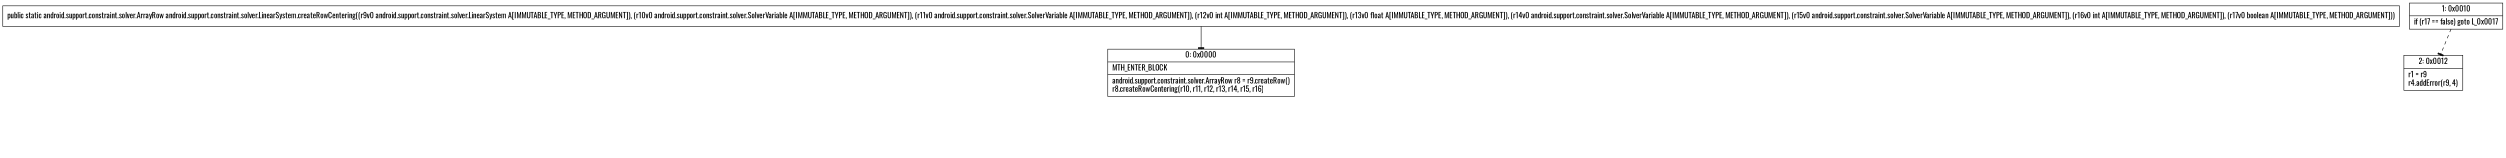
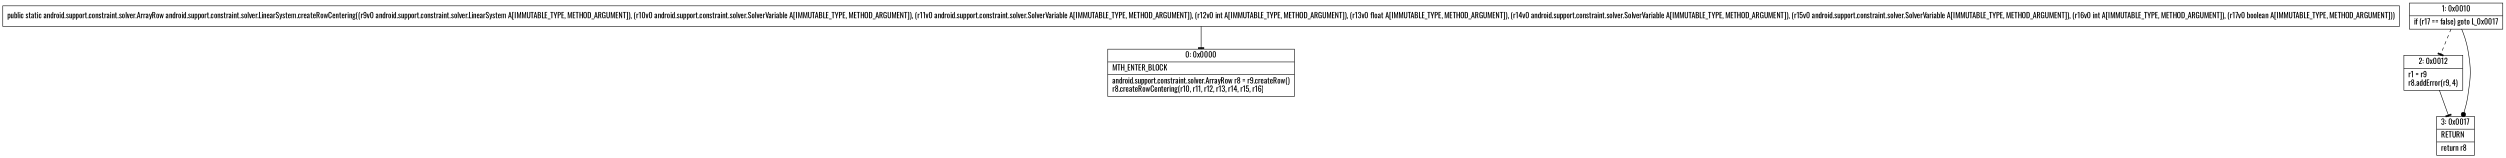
(2433, 83) -> (2433, 83)
none -> (2456, 136)
